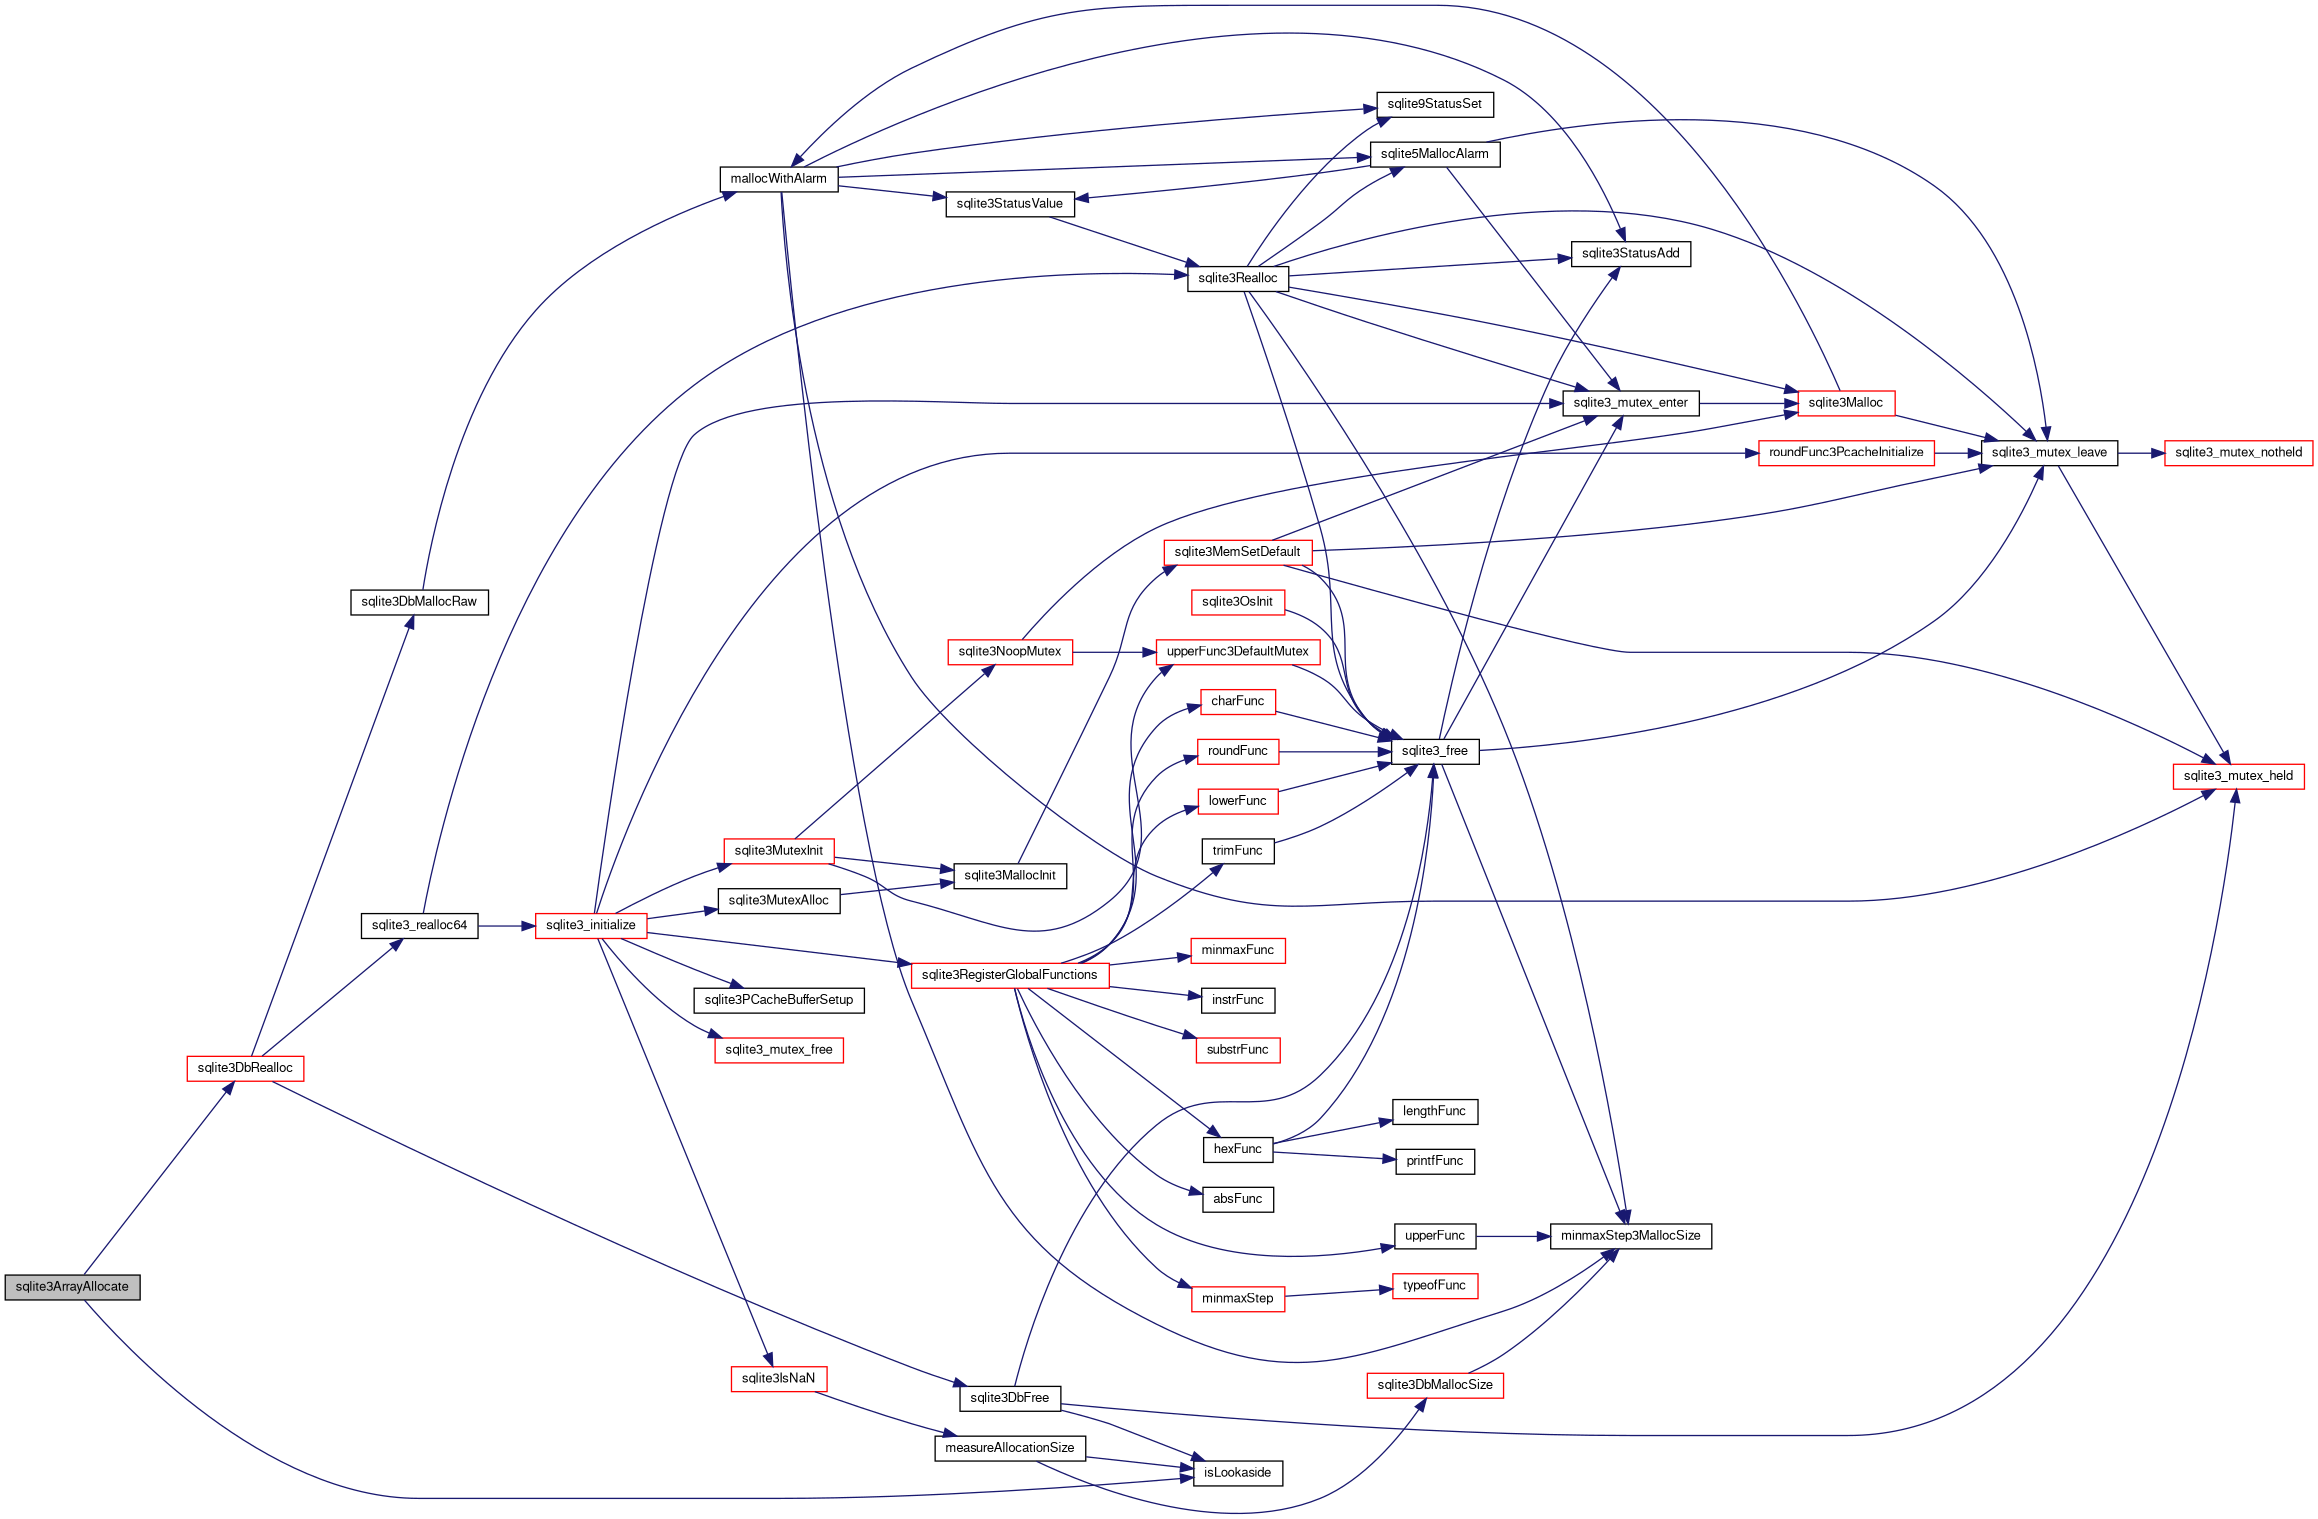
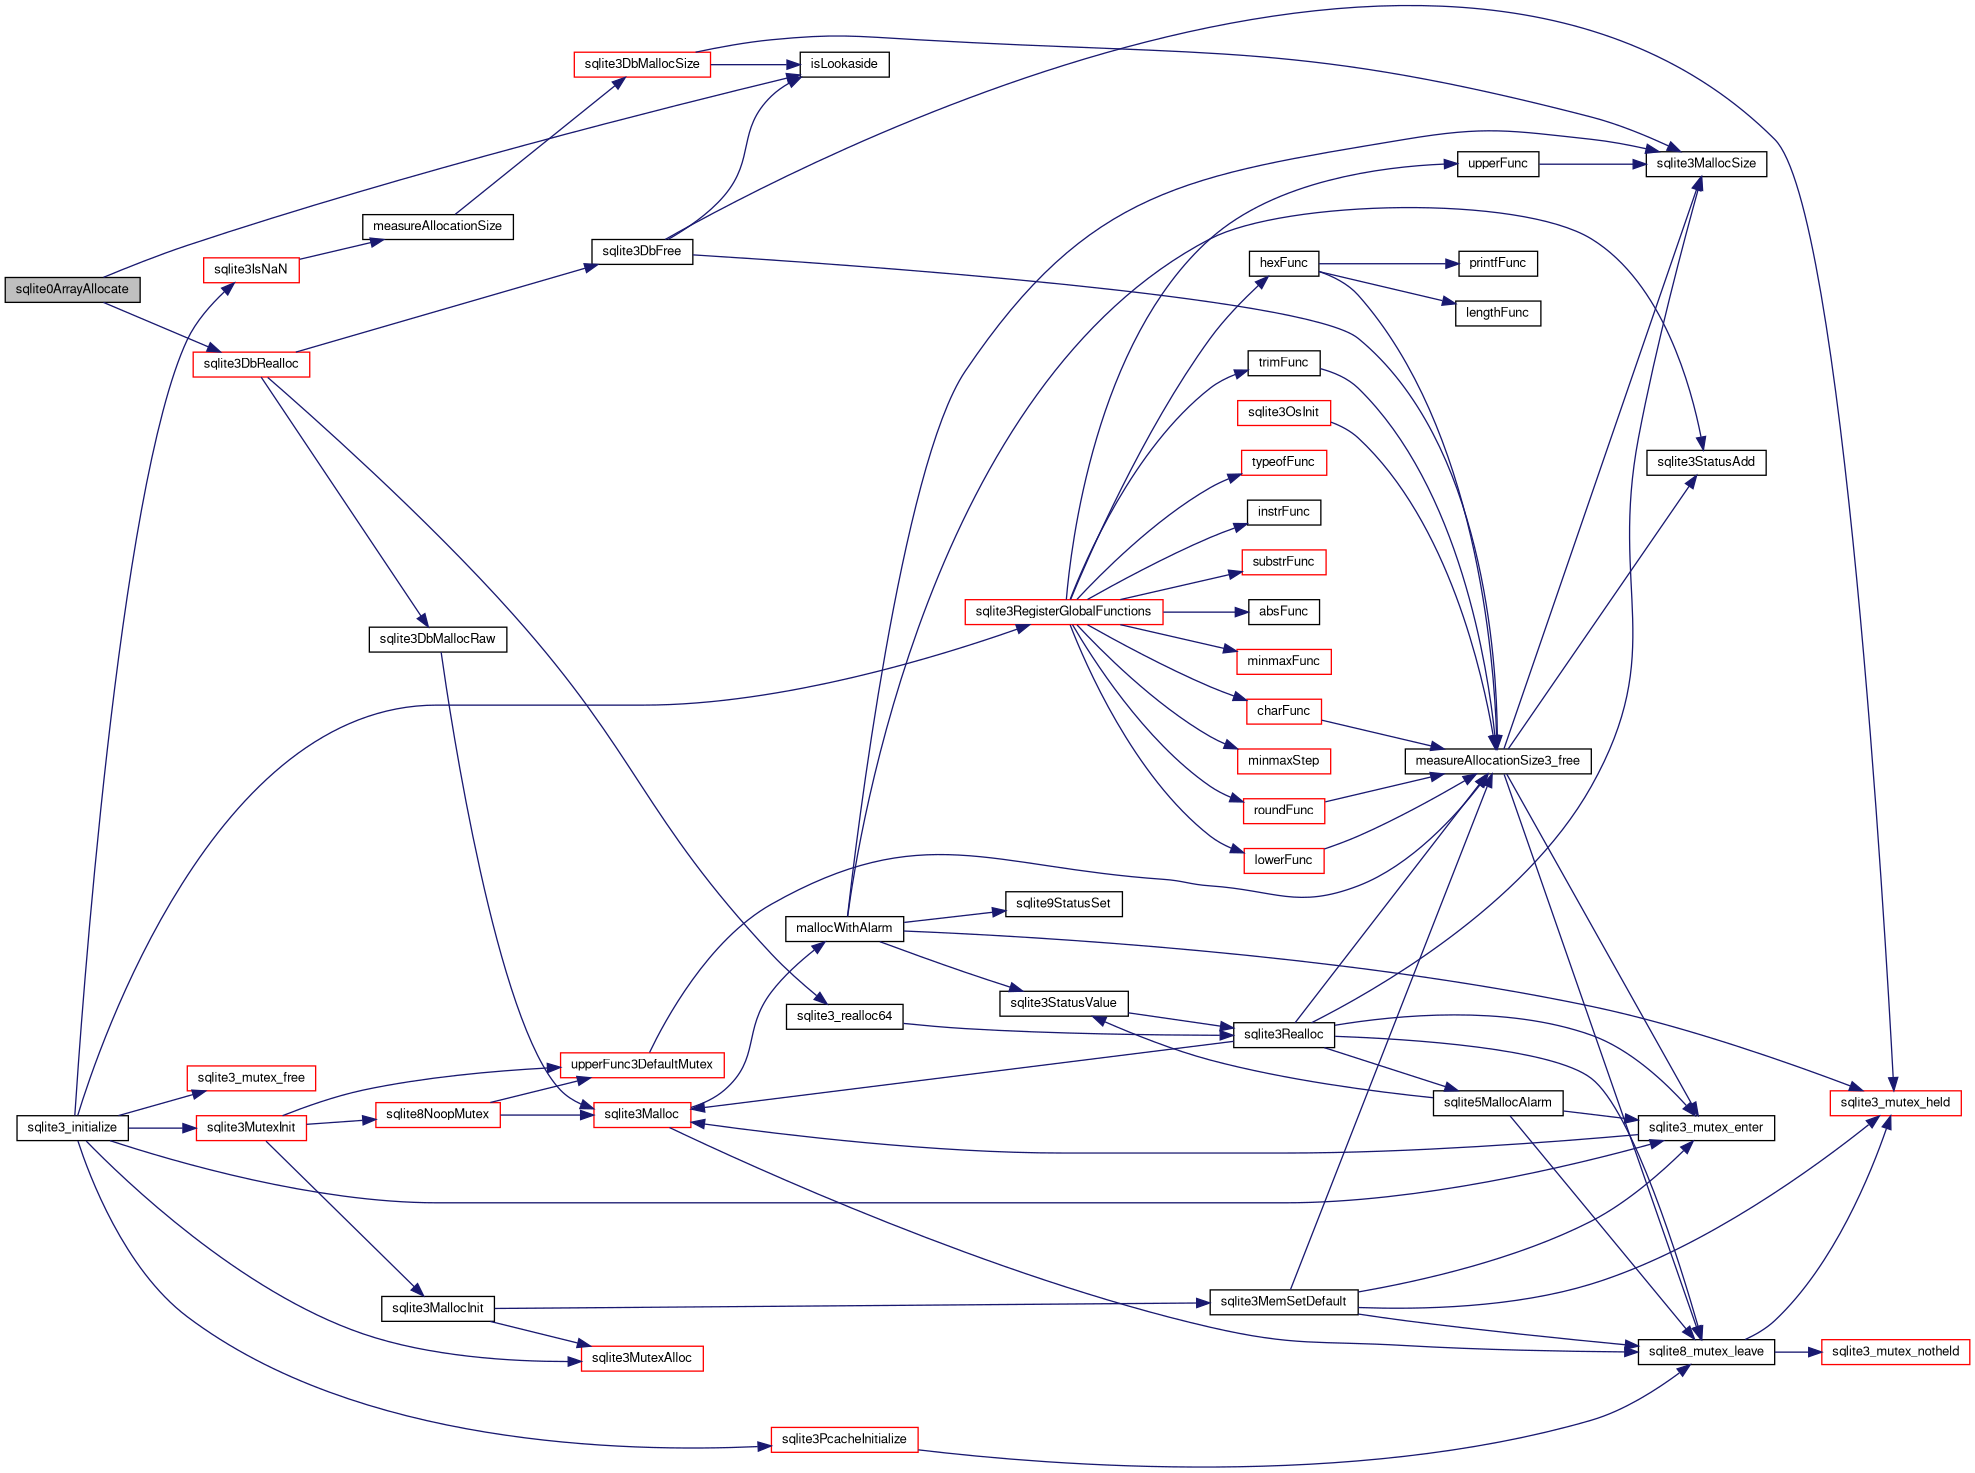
(1098, 167) -> none
(1305, 187) -> none
(1424, 267) -> none
(511, 343) -> (485, 889)
(1847, 453) -> (845, 1440)
(2050, 453) -> (1707, 1352)
(1238, 553) -> (1284, 1302)
(1010, 652) -> (438, 1115)
(1435, 752) -> (1498, 761)
(901, 888) -> (534, 1332)
(779, 901) -> (642, 1359)
(500, 926) -> none
(591, 926) -> (73, 1128)
(779, 1001) -> none
(1631, 1236) -> (1707, 164)
(73, 1288) -> (73, 290)
(1332, 1293) -> (1148, 532)
(1133, 1462) -> (749, 65)
